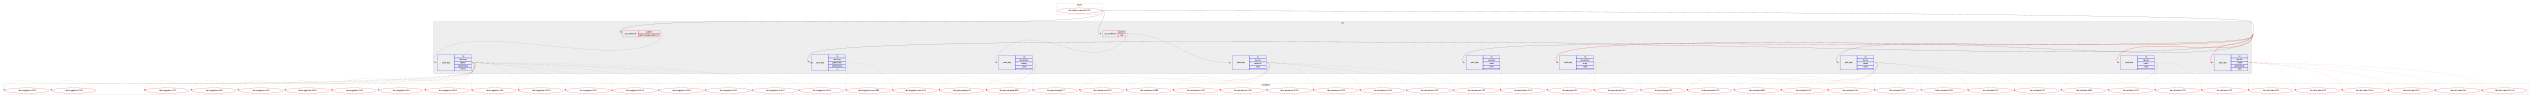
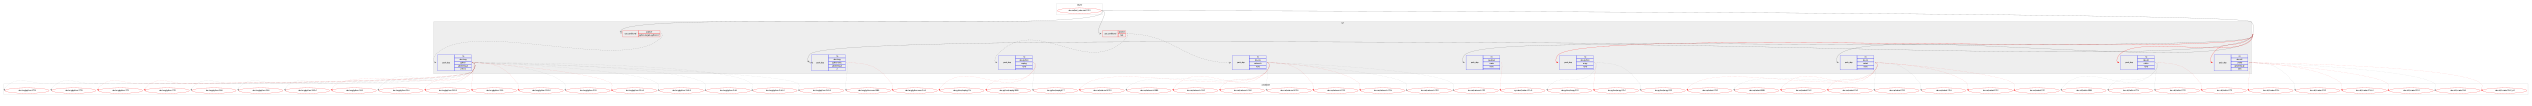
none -> (121, 91)
(1570, 91) -> (1570, 91)
(1710, 91) -> (1710, 91)
(1944, 91) -> (1944, 91)
